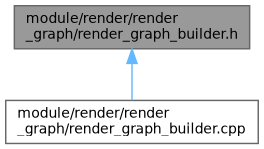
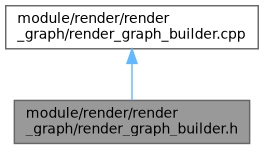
(132, 82) -> (132, 82)
